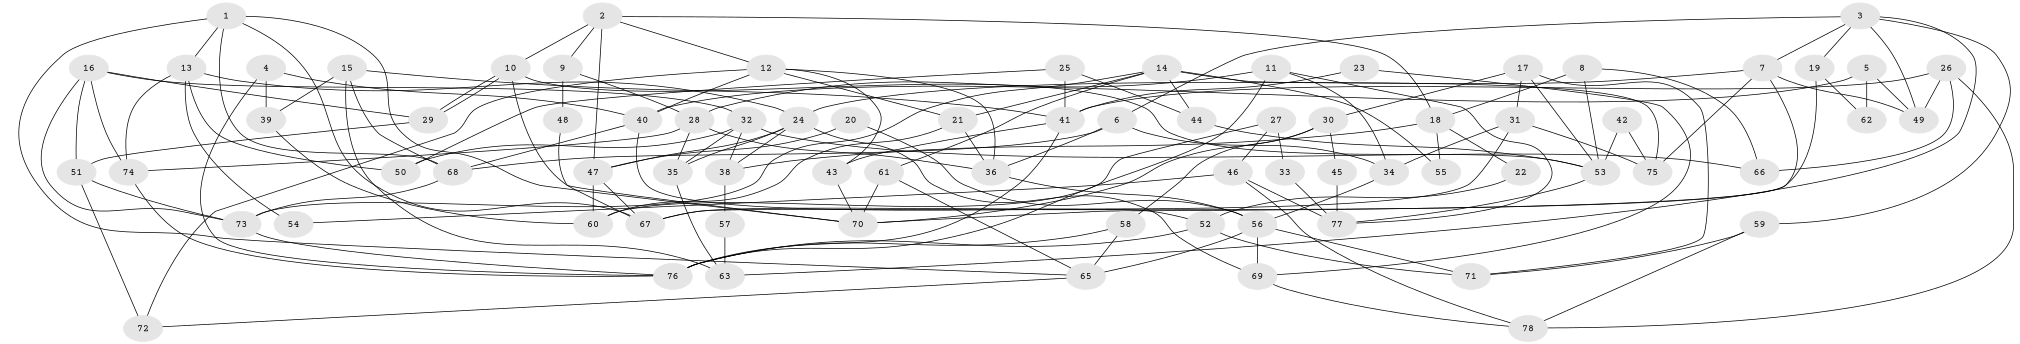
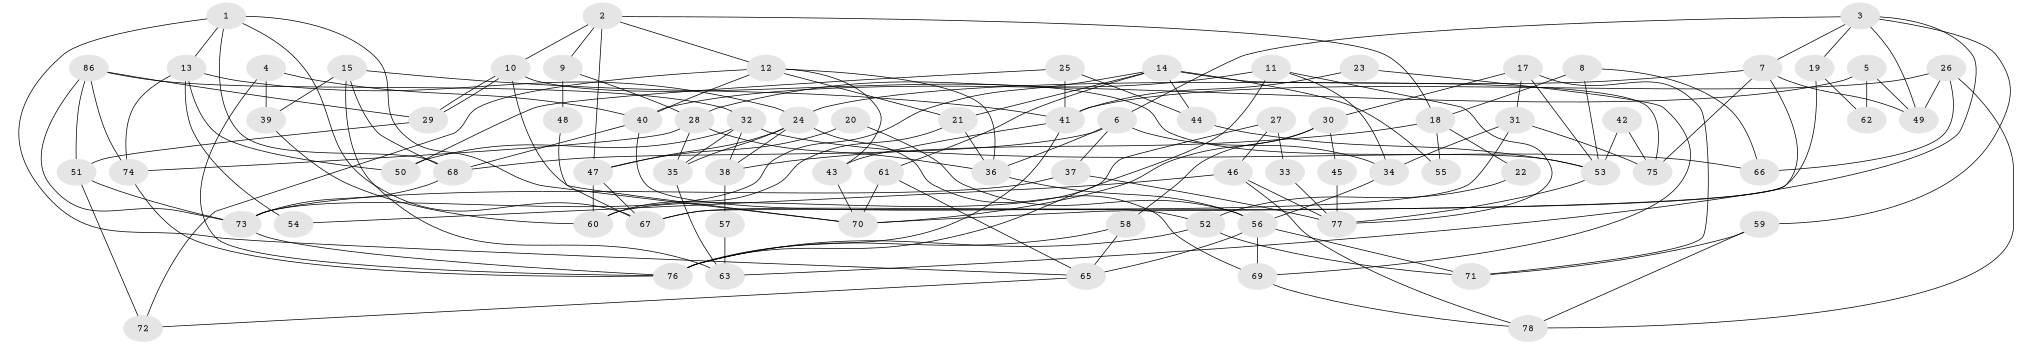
(89, 68) -> (89, 68)
none -> (1071, 172)
